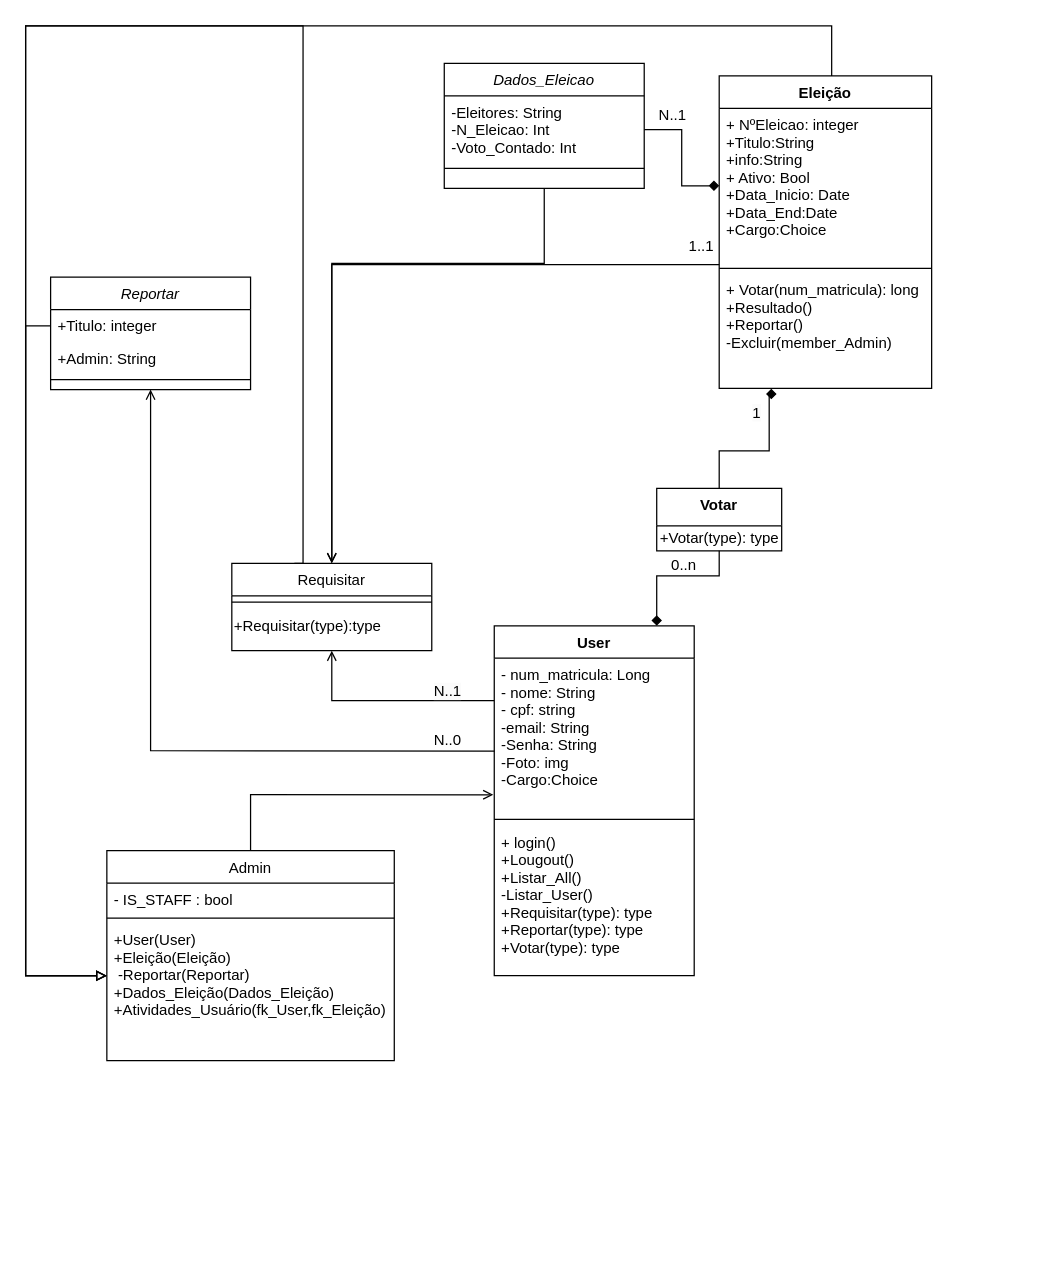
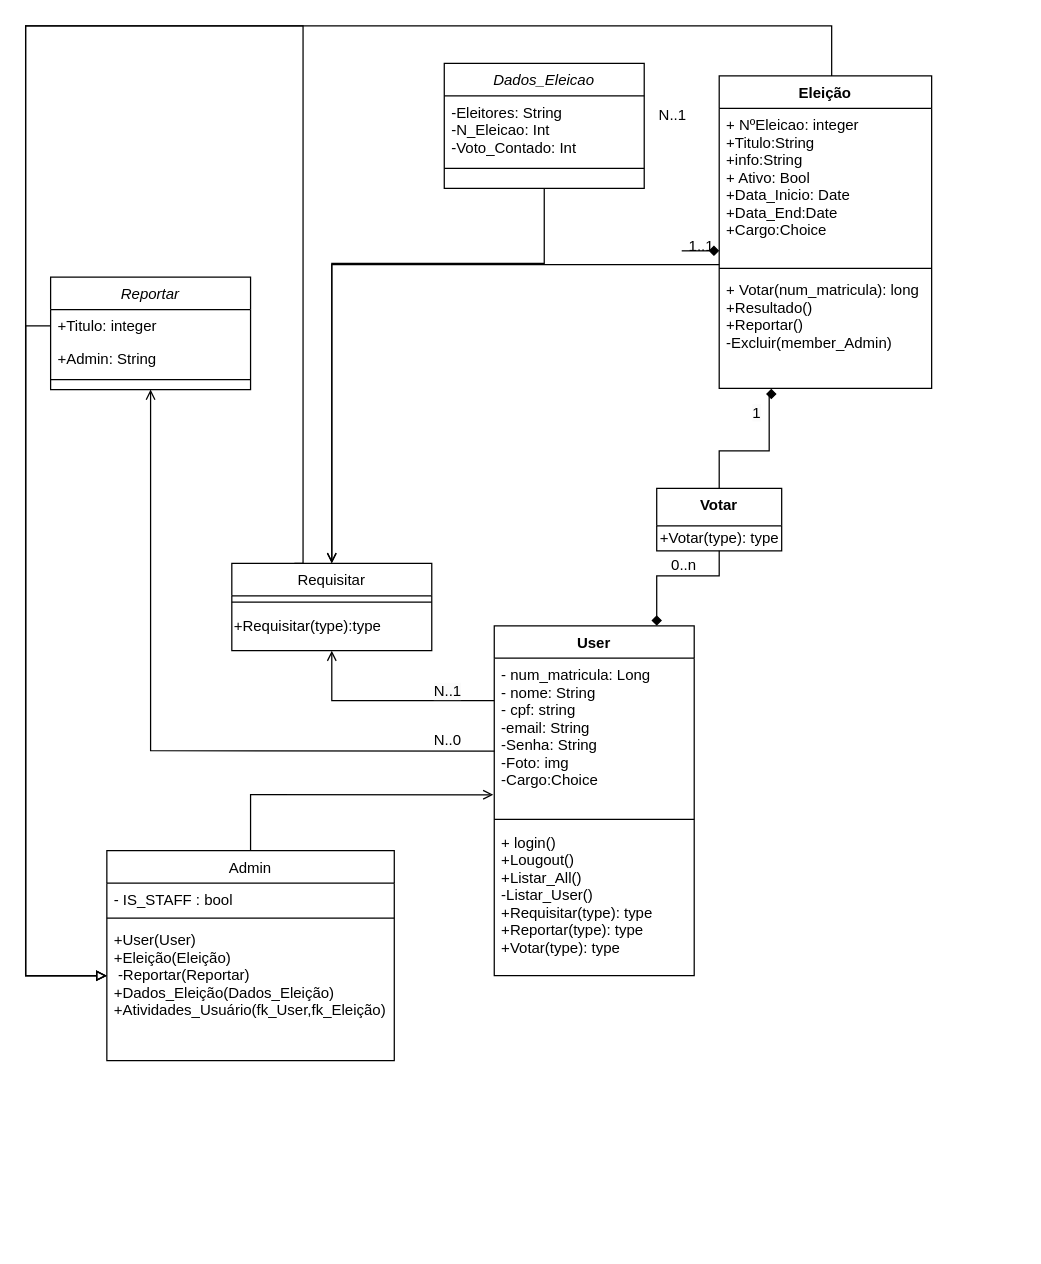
(682, 153) -> (696, 251)
